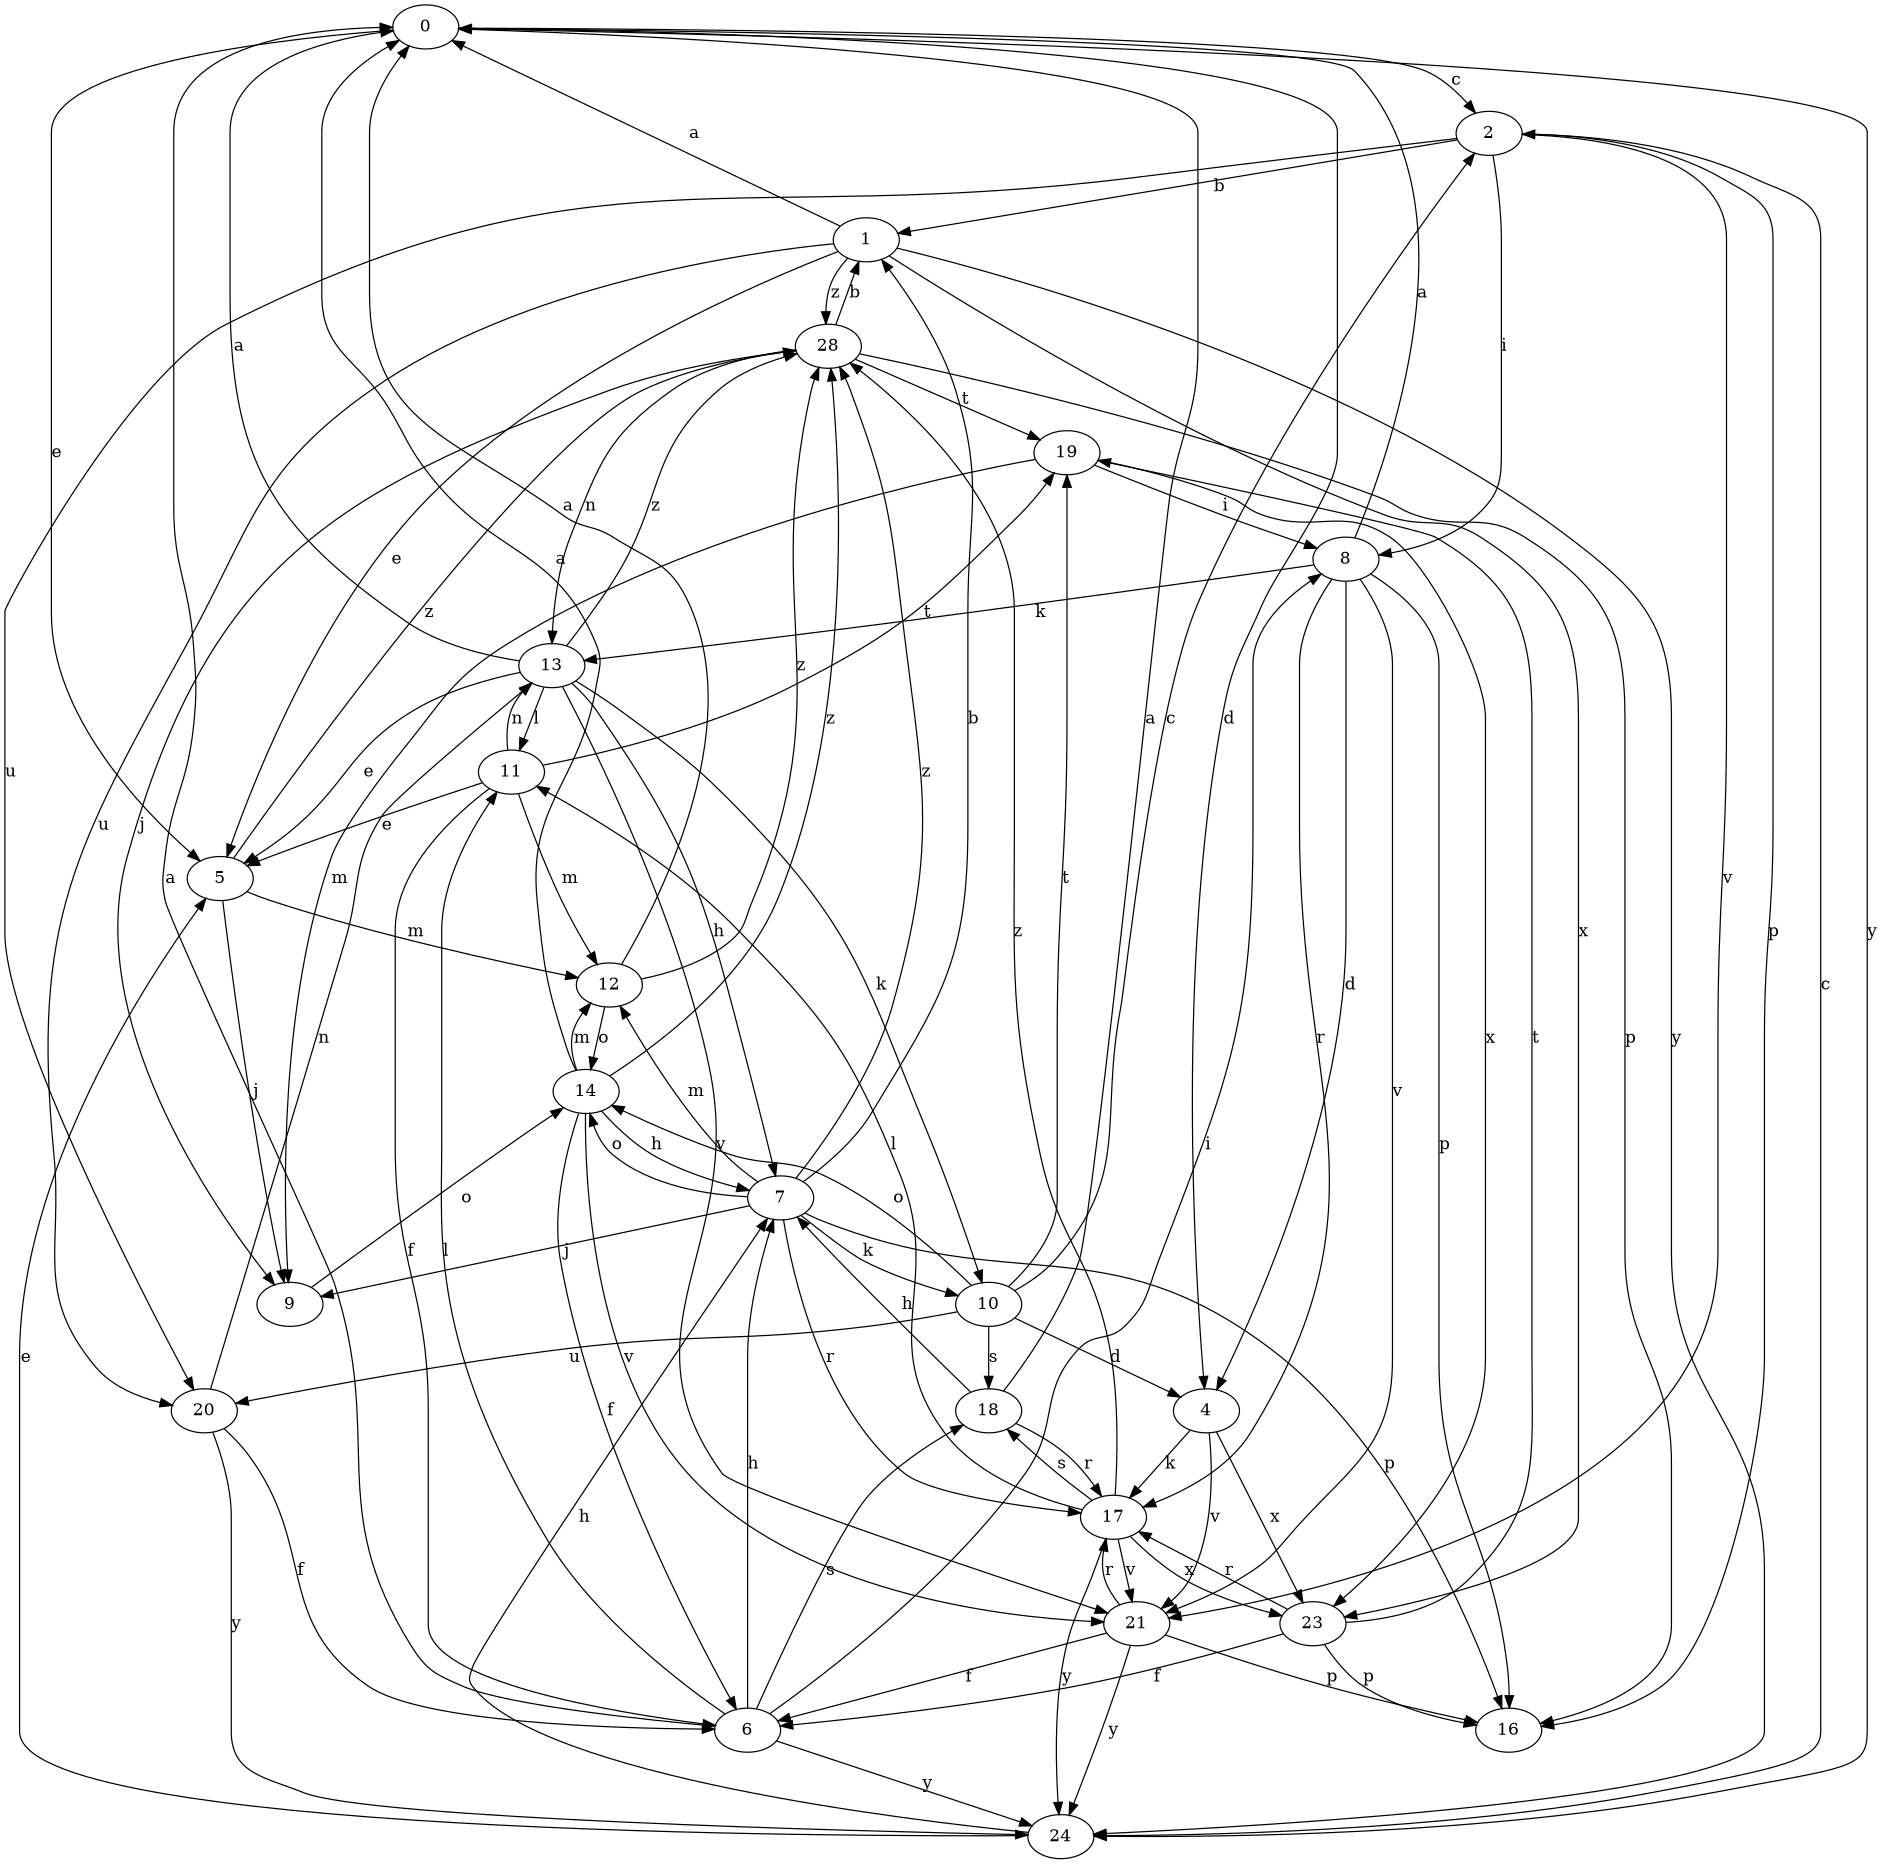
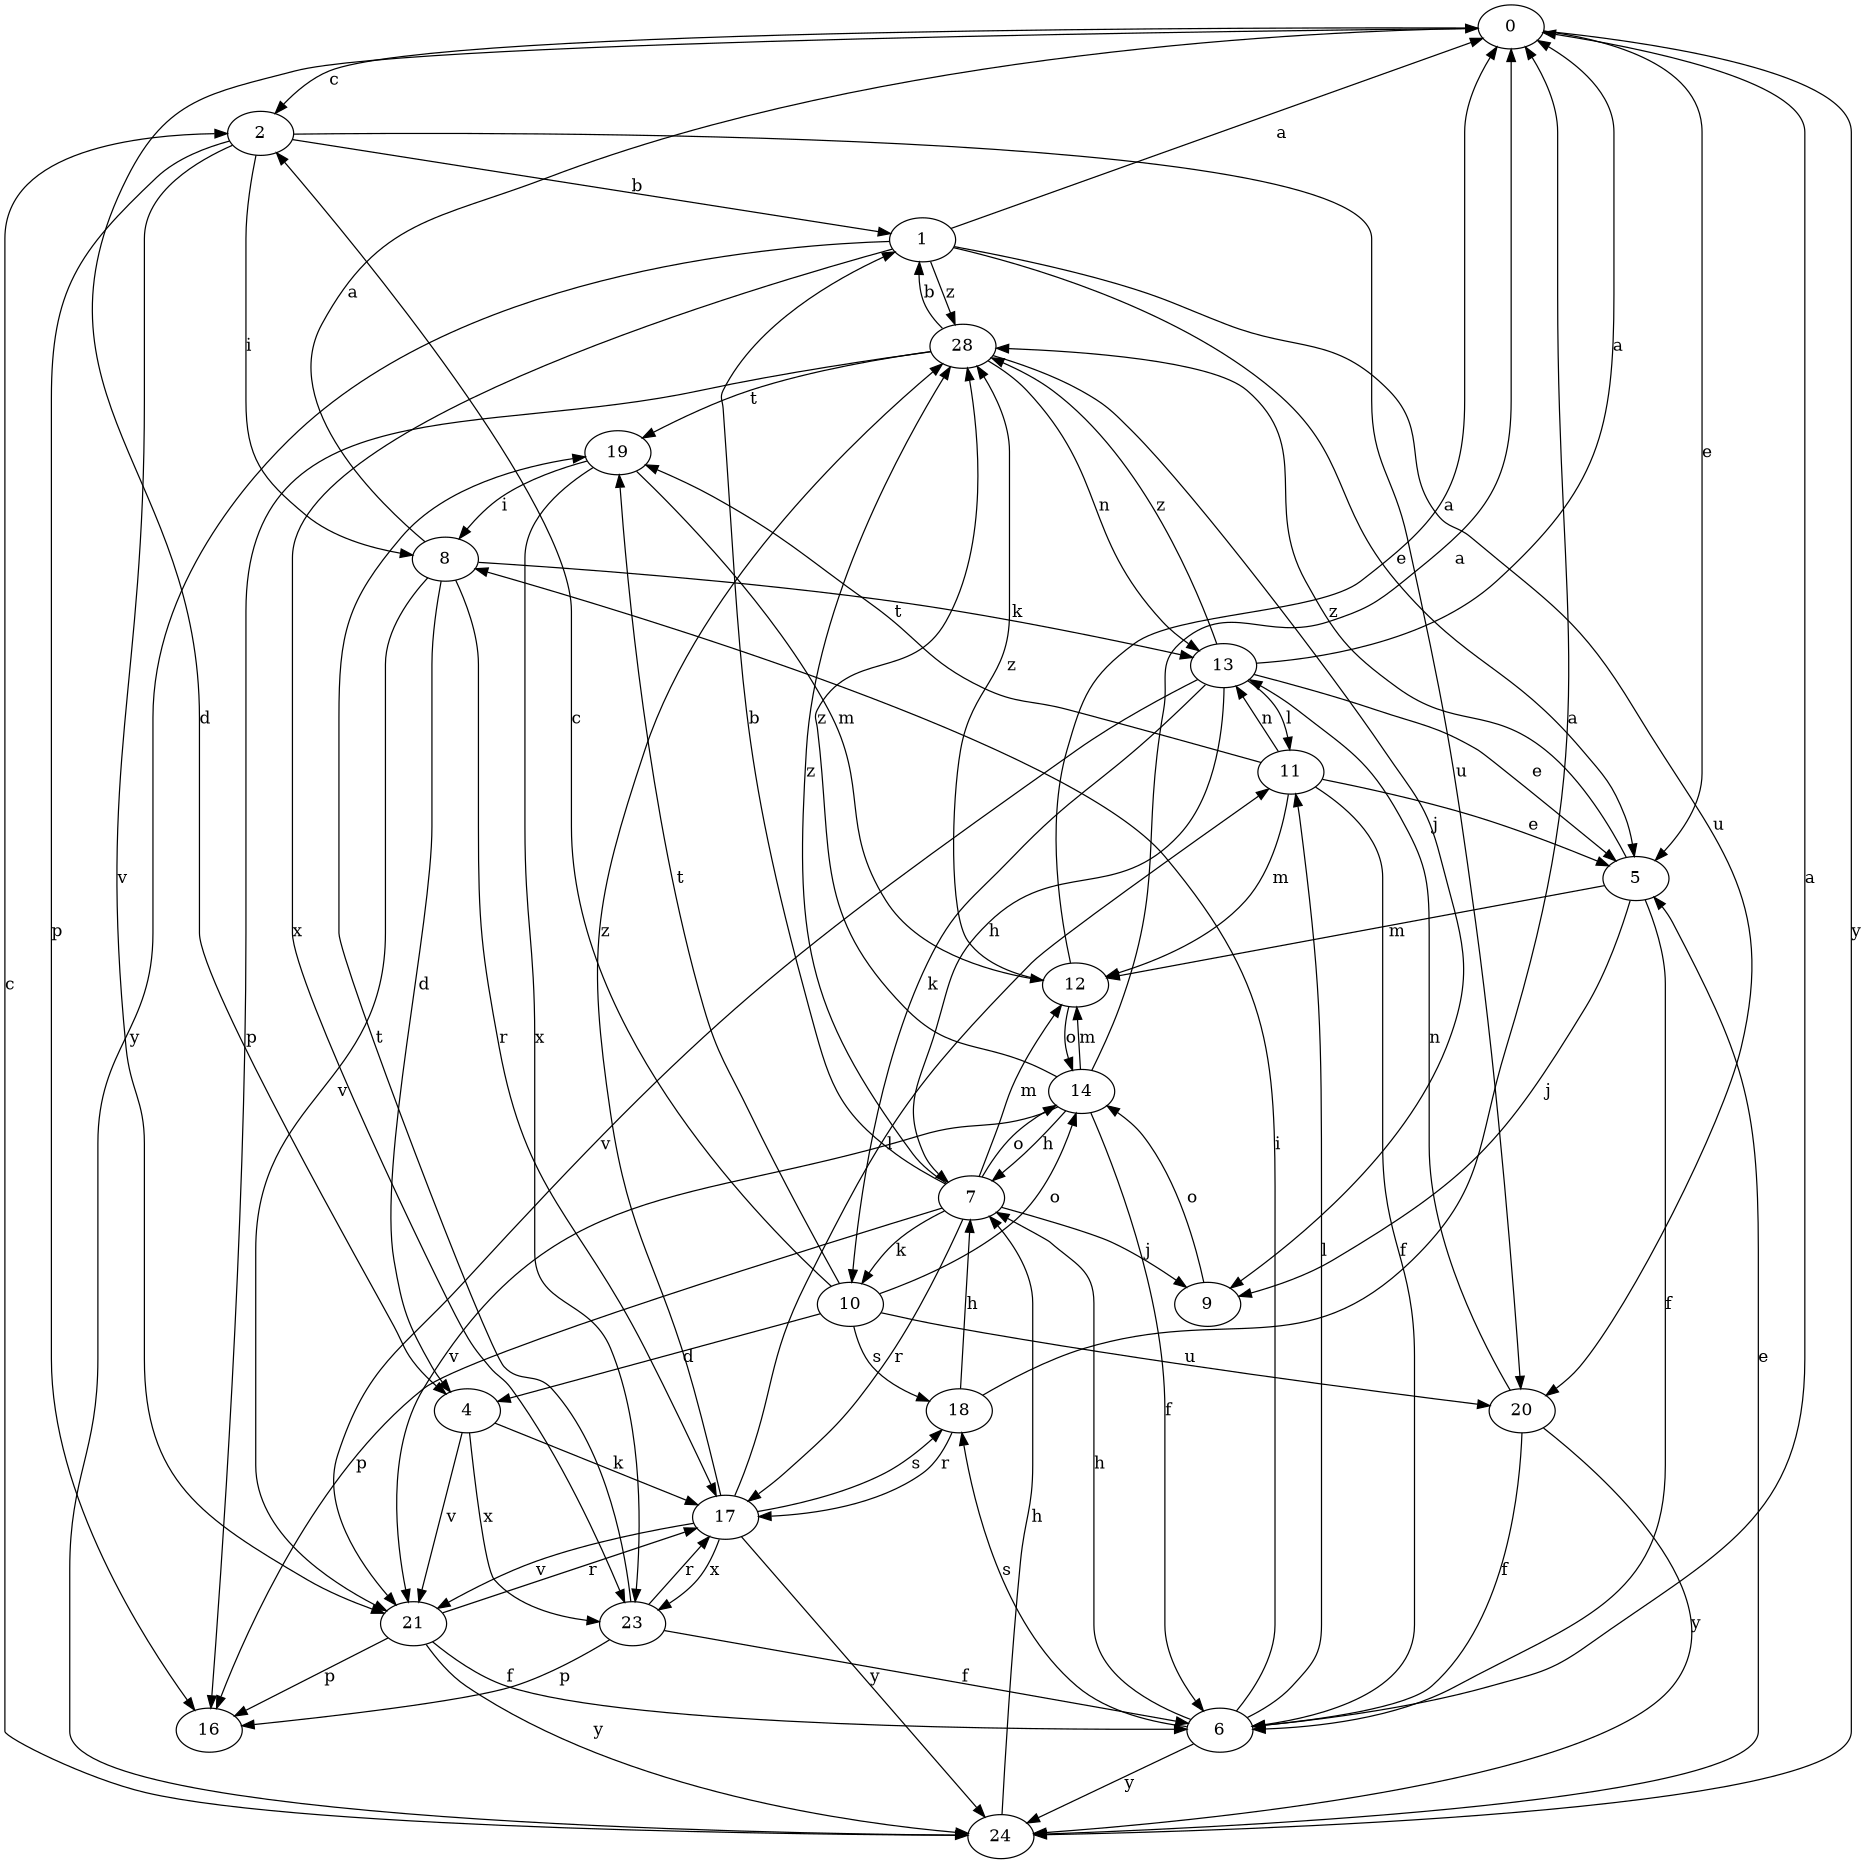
(478, 664) -> (841, 738)
(1439, 1126) -> none
none -> (1665, 1443)
